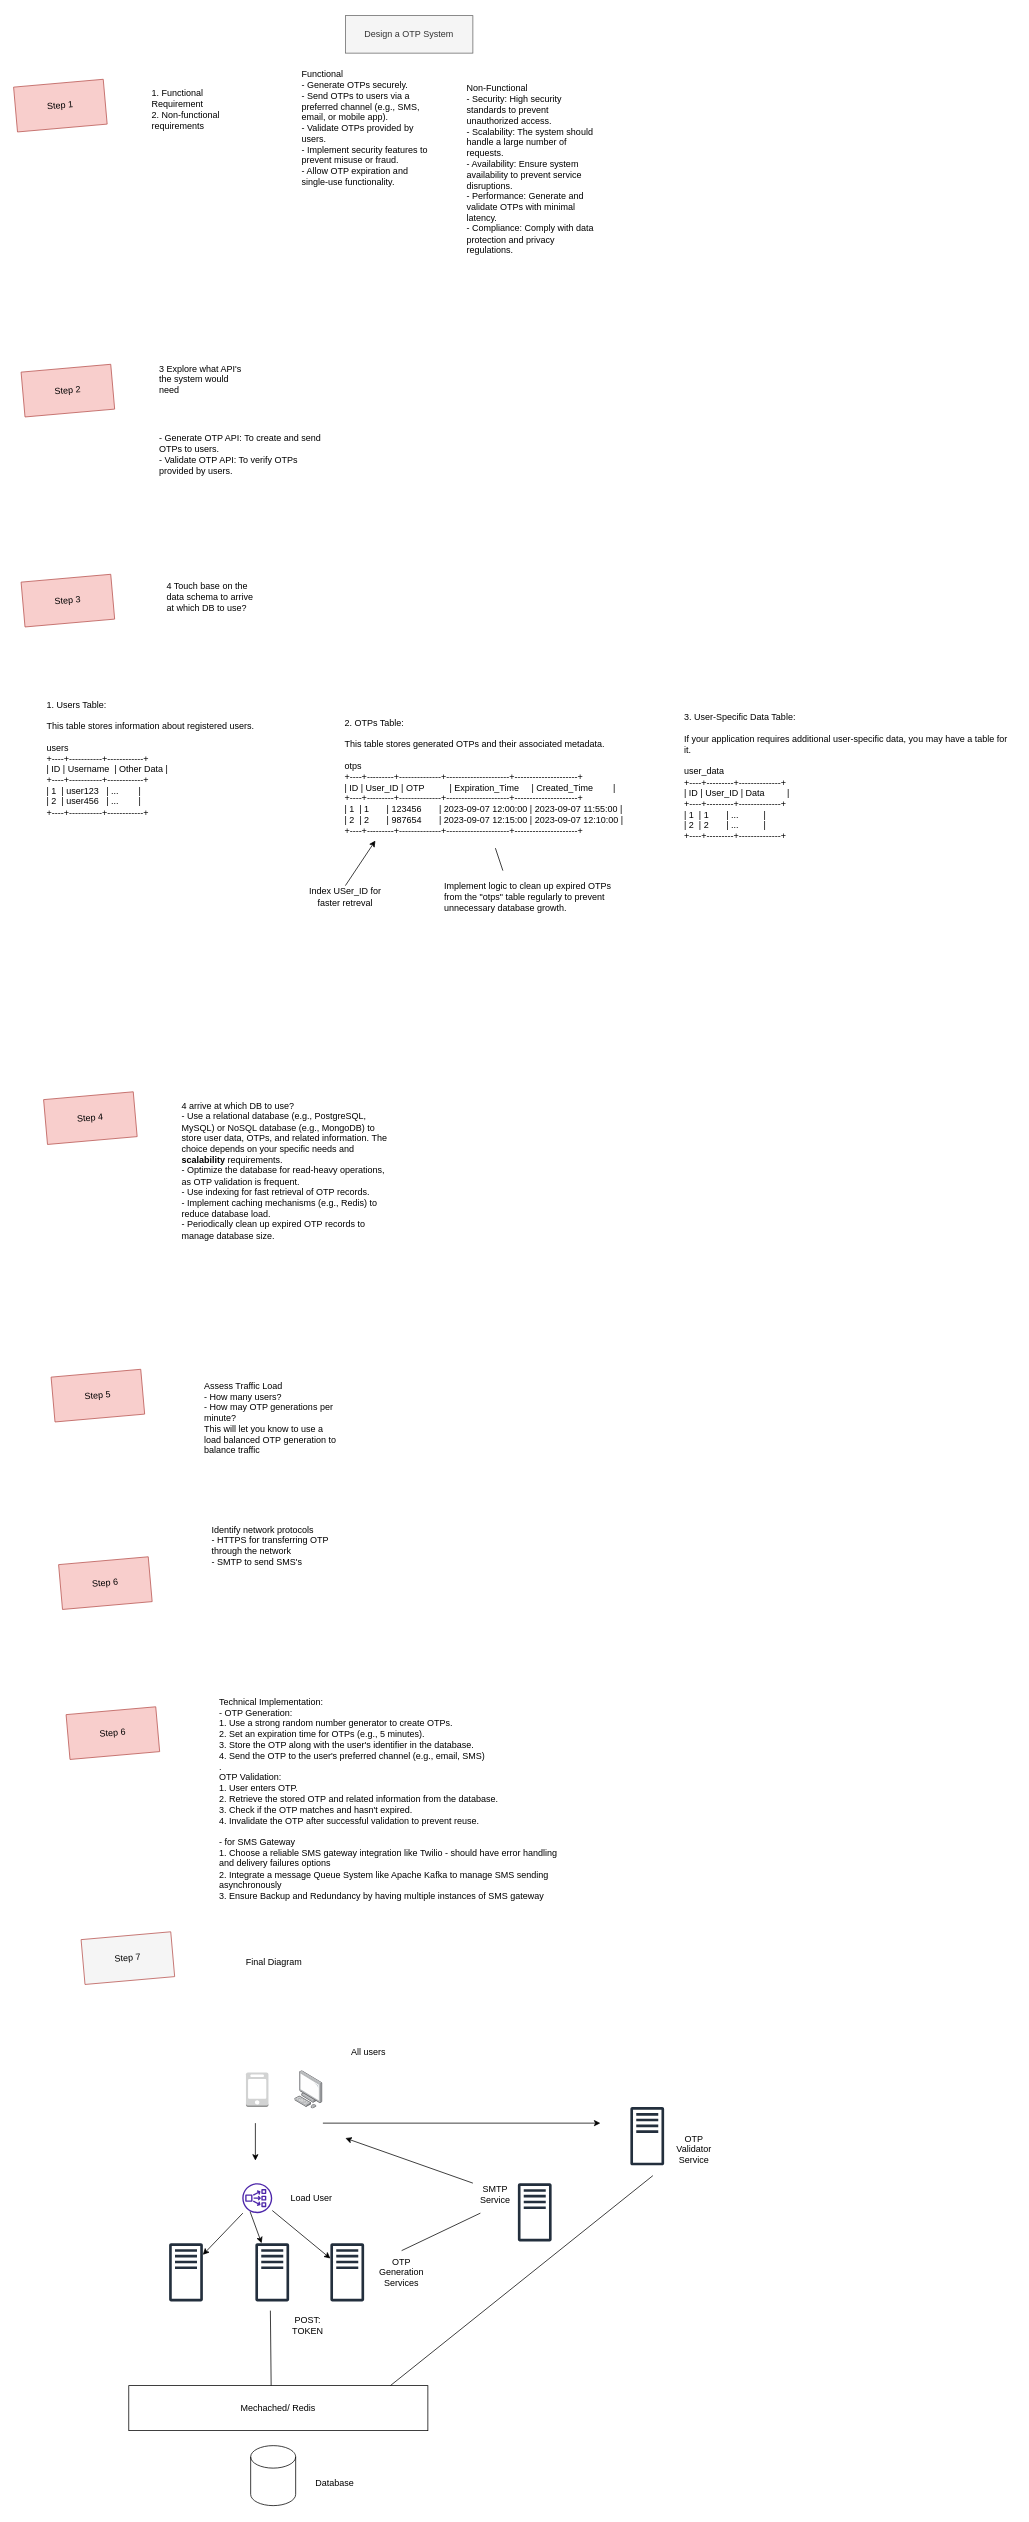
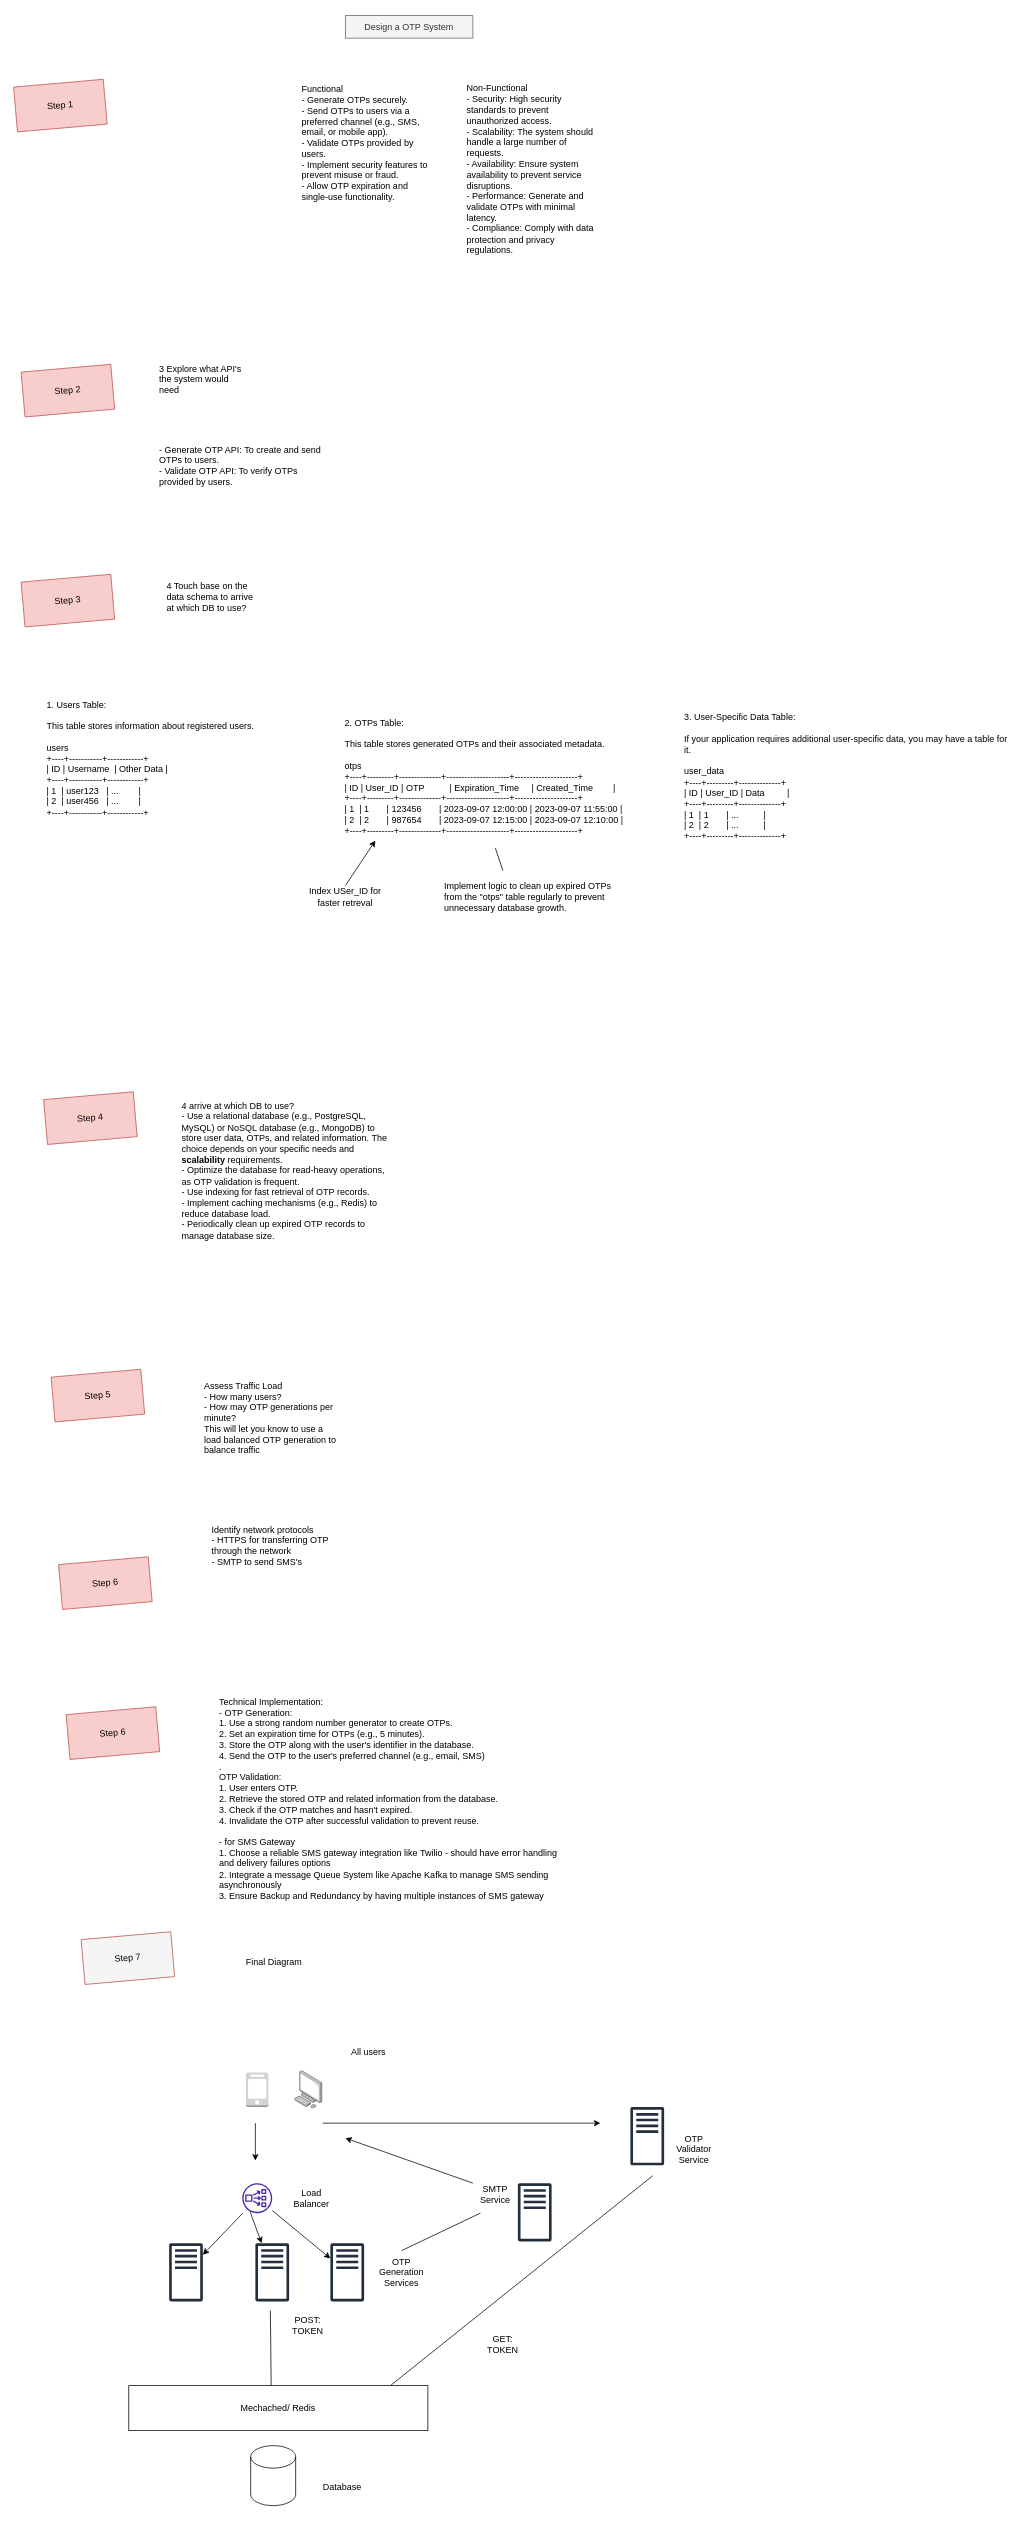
(409, 34) -> (409, 27)
(195, 109) -> none
(368, 128) -> (368, 143)
(244, 454) -> (244, 465)
(312, 2198) -> (312, 2198)
none -> (503, 2344)
(335, 2483) -> (343, 2487)
